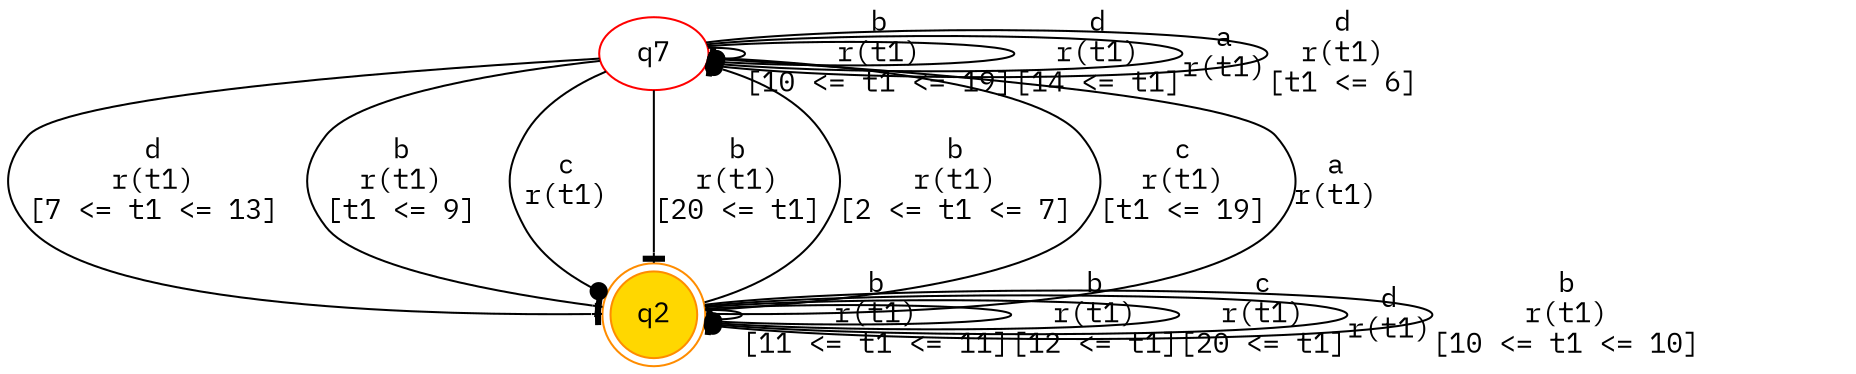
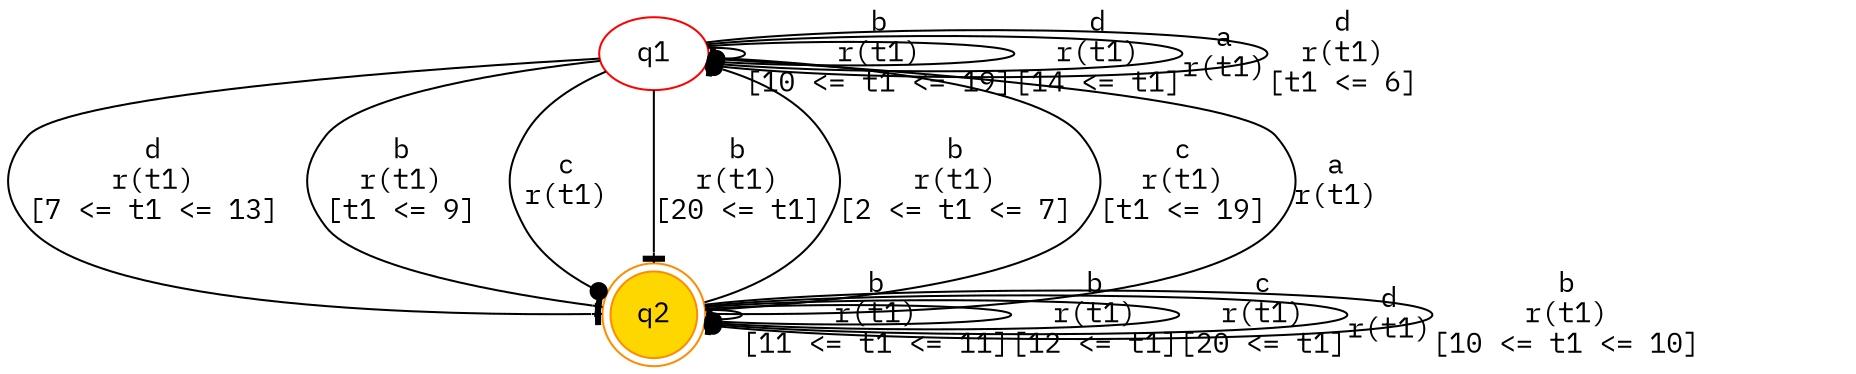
(654, 54) -> (654, 54)
